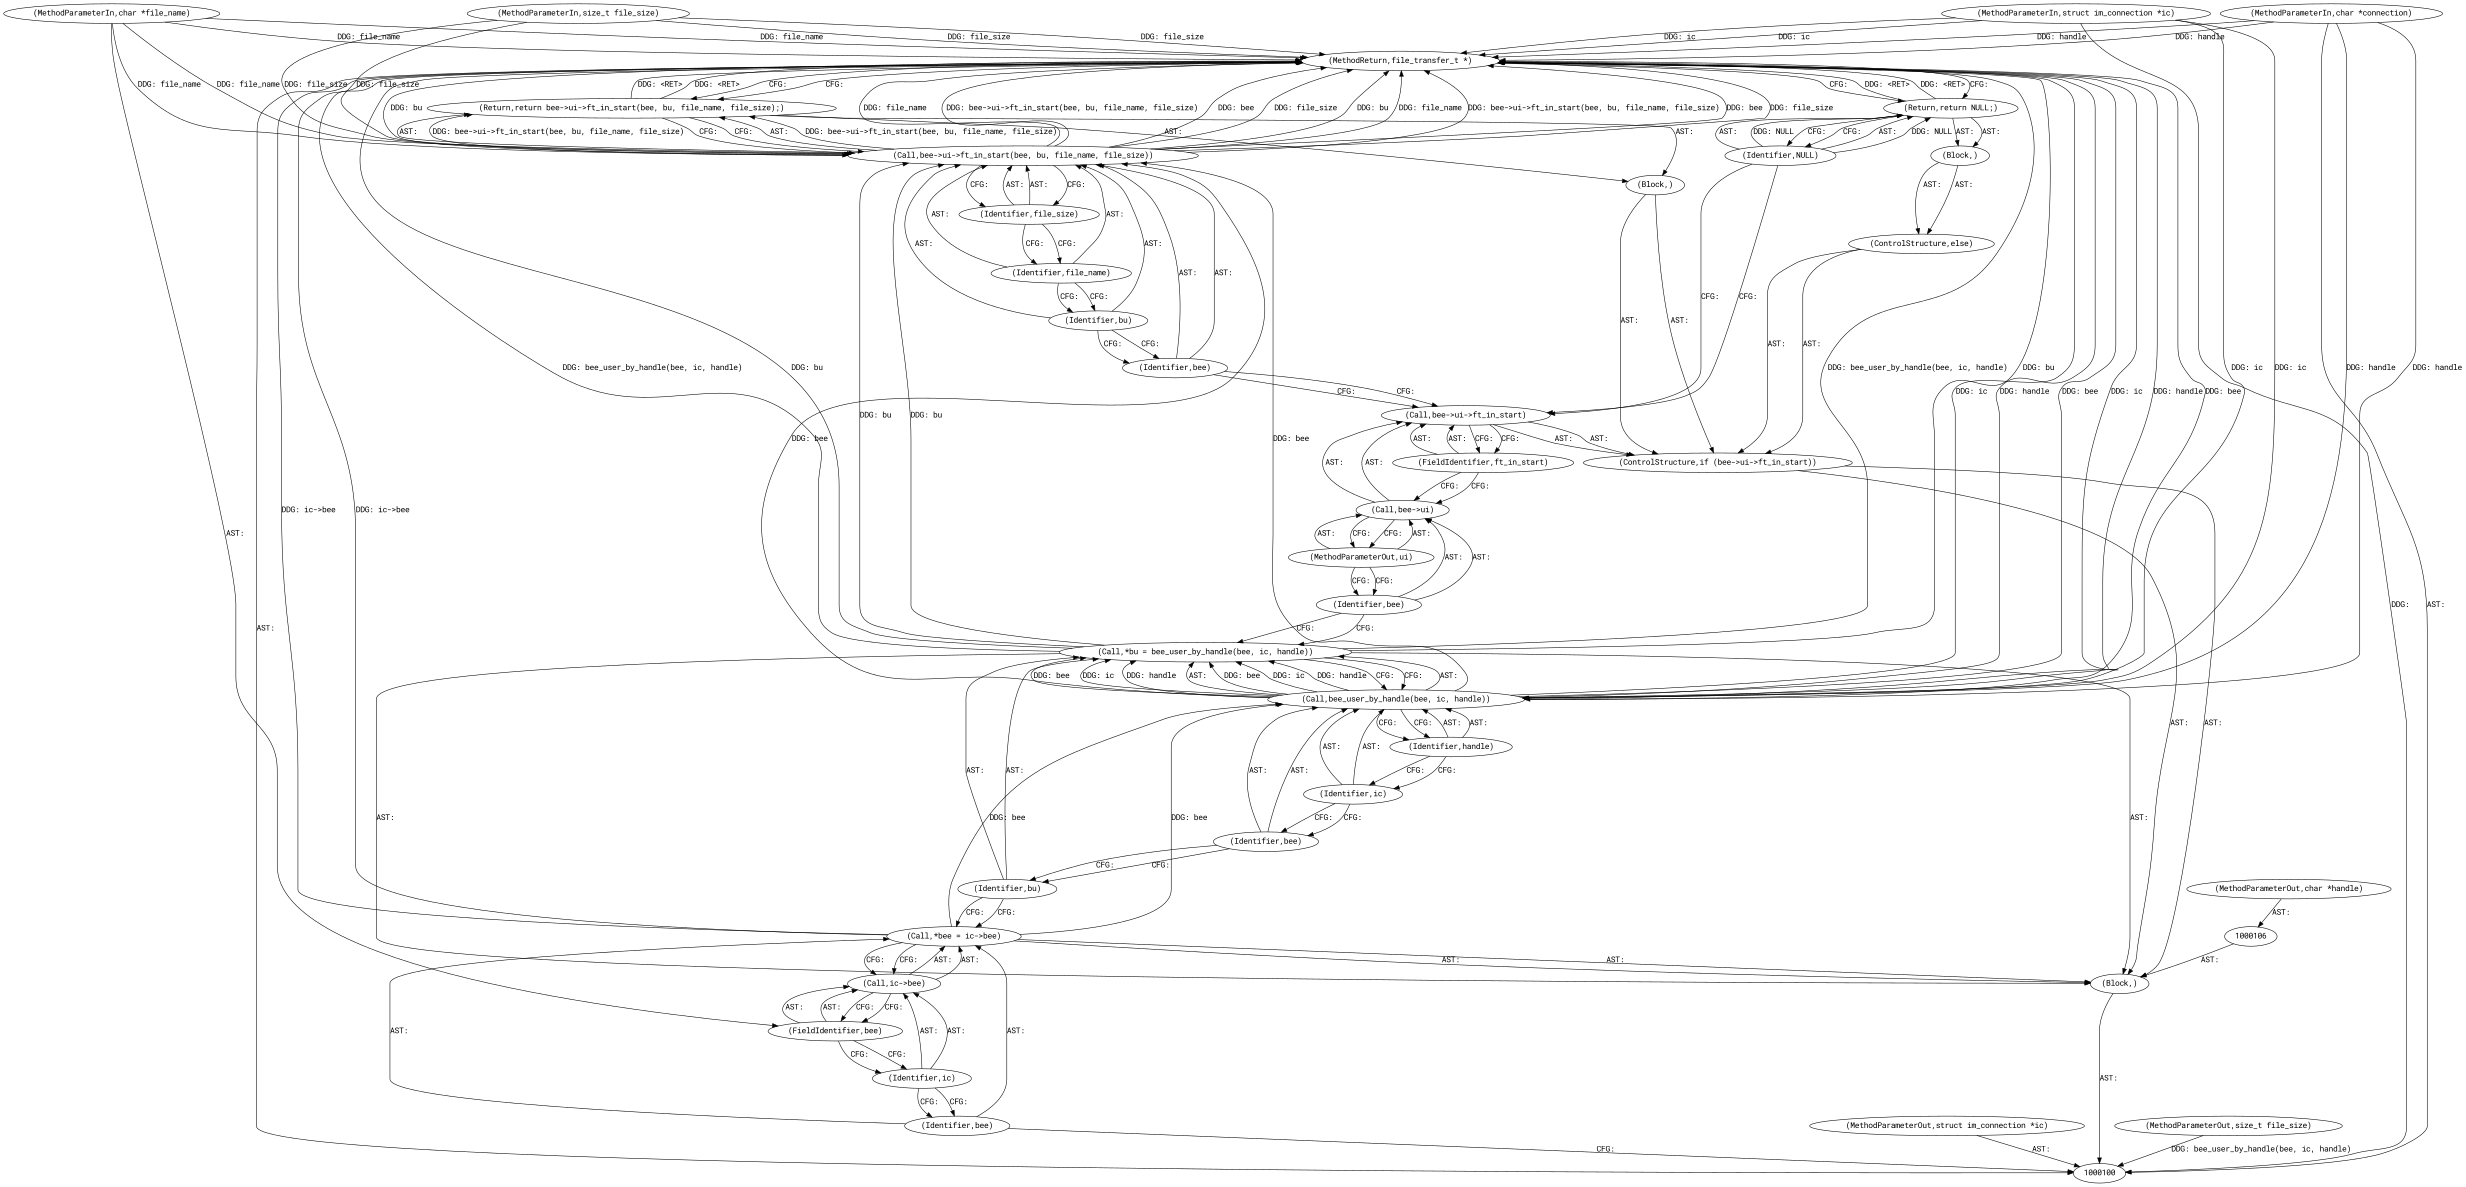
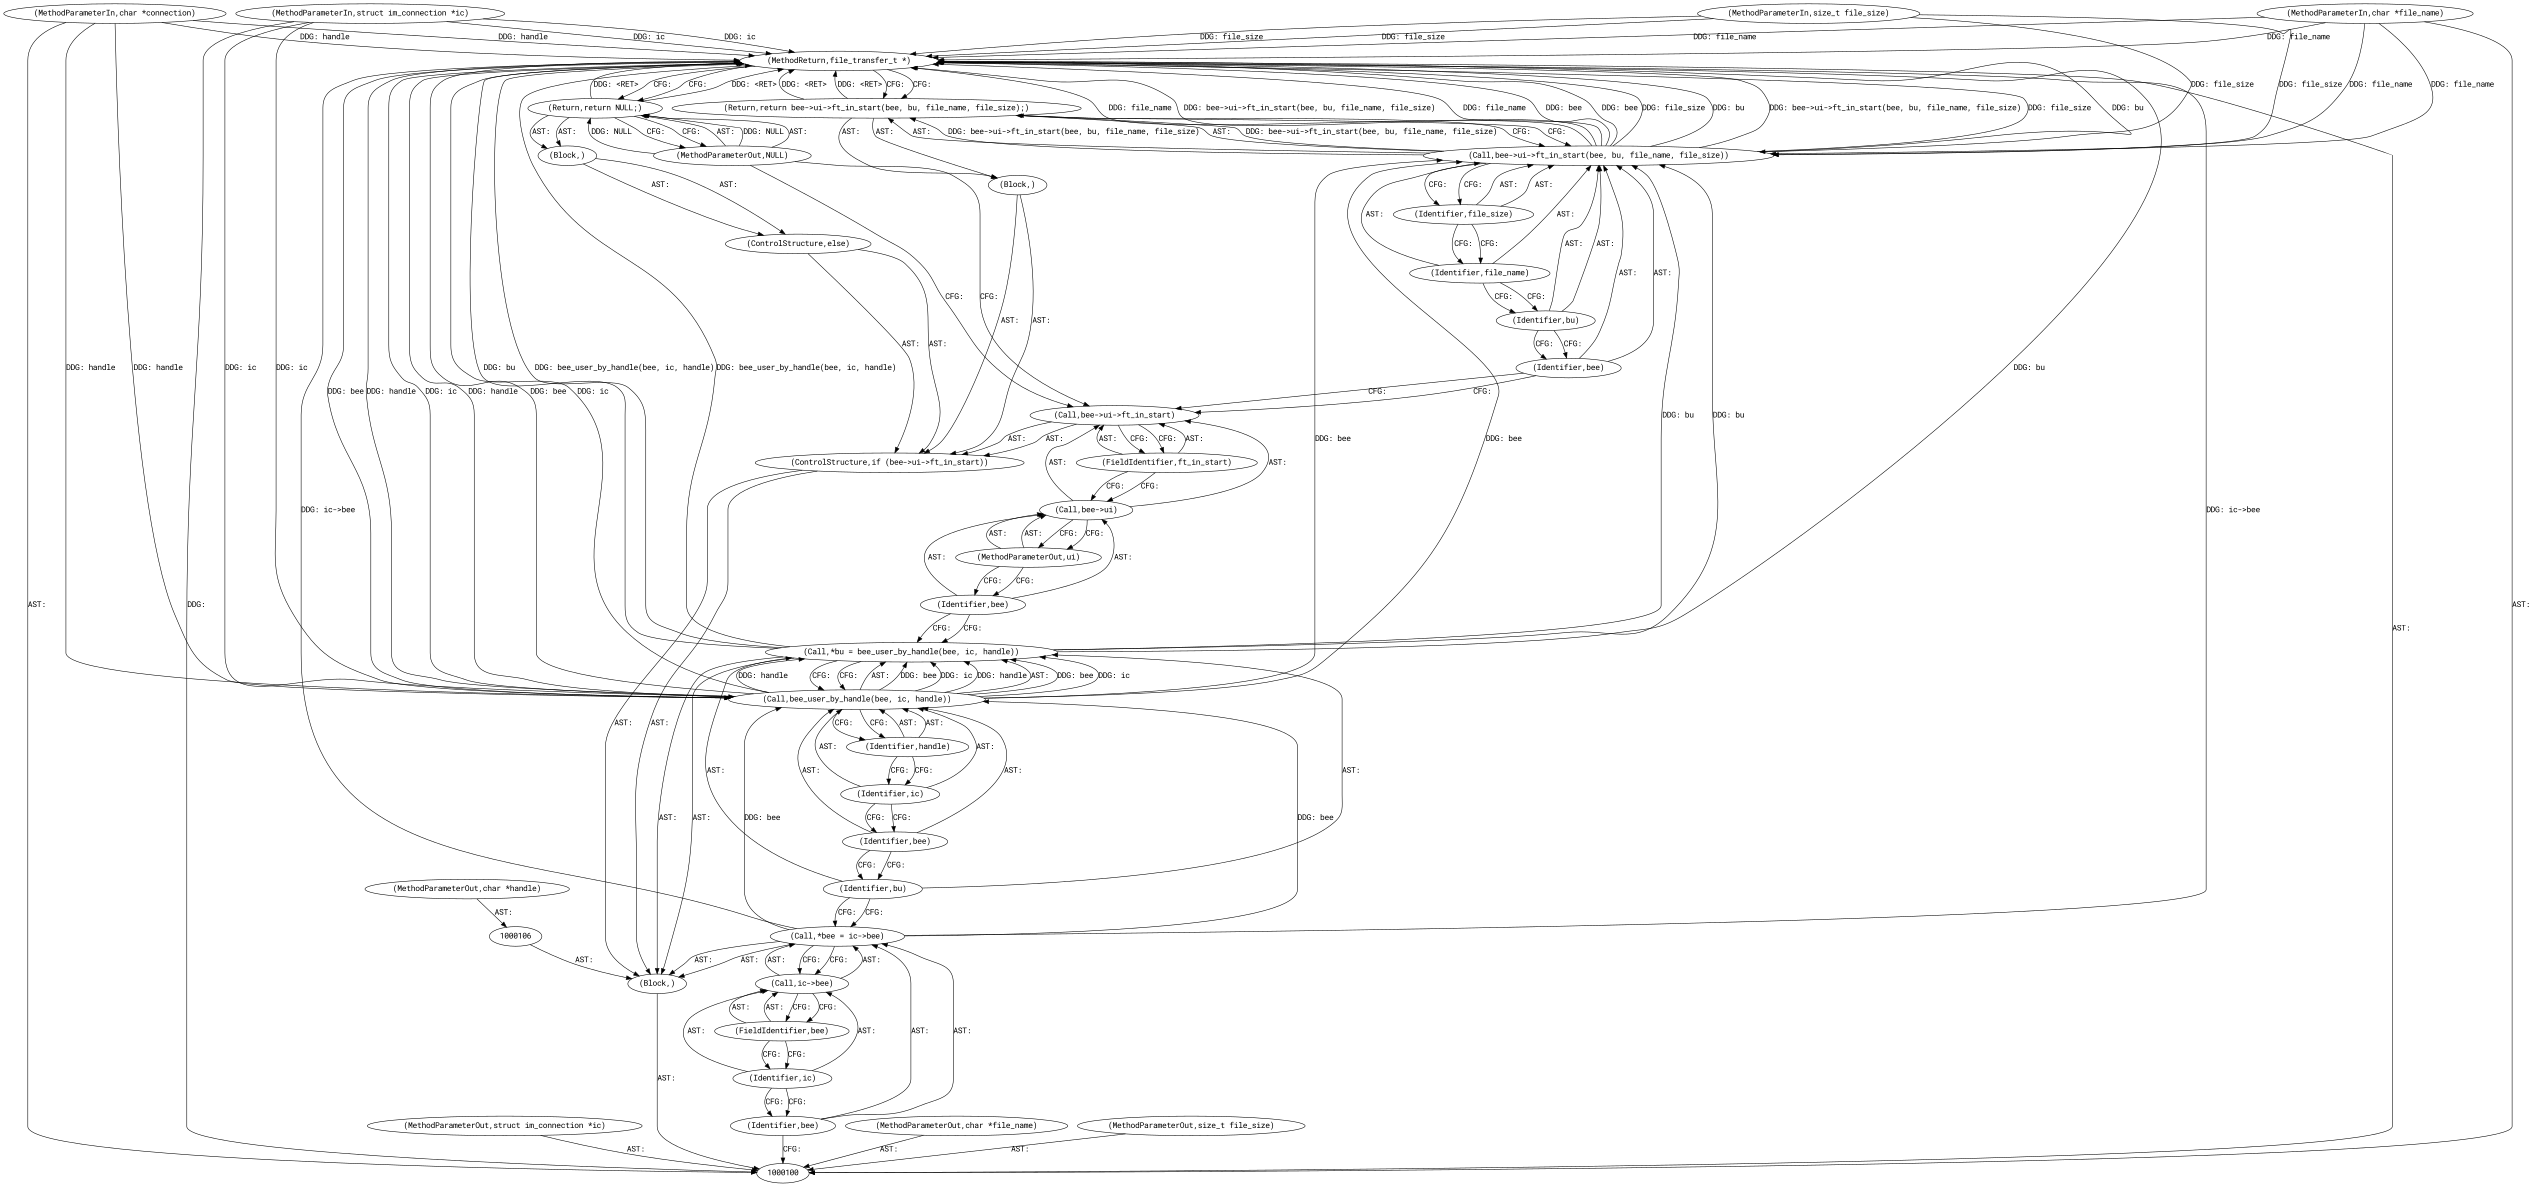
(1780, 156) -> (732, 156)
(247, 711) -> (2247, 1153)
none -> (957, 1126)
(2261, 1150) -> (1023, 1150)
